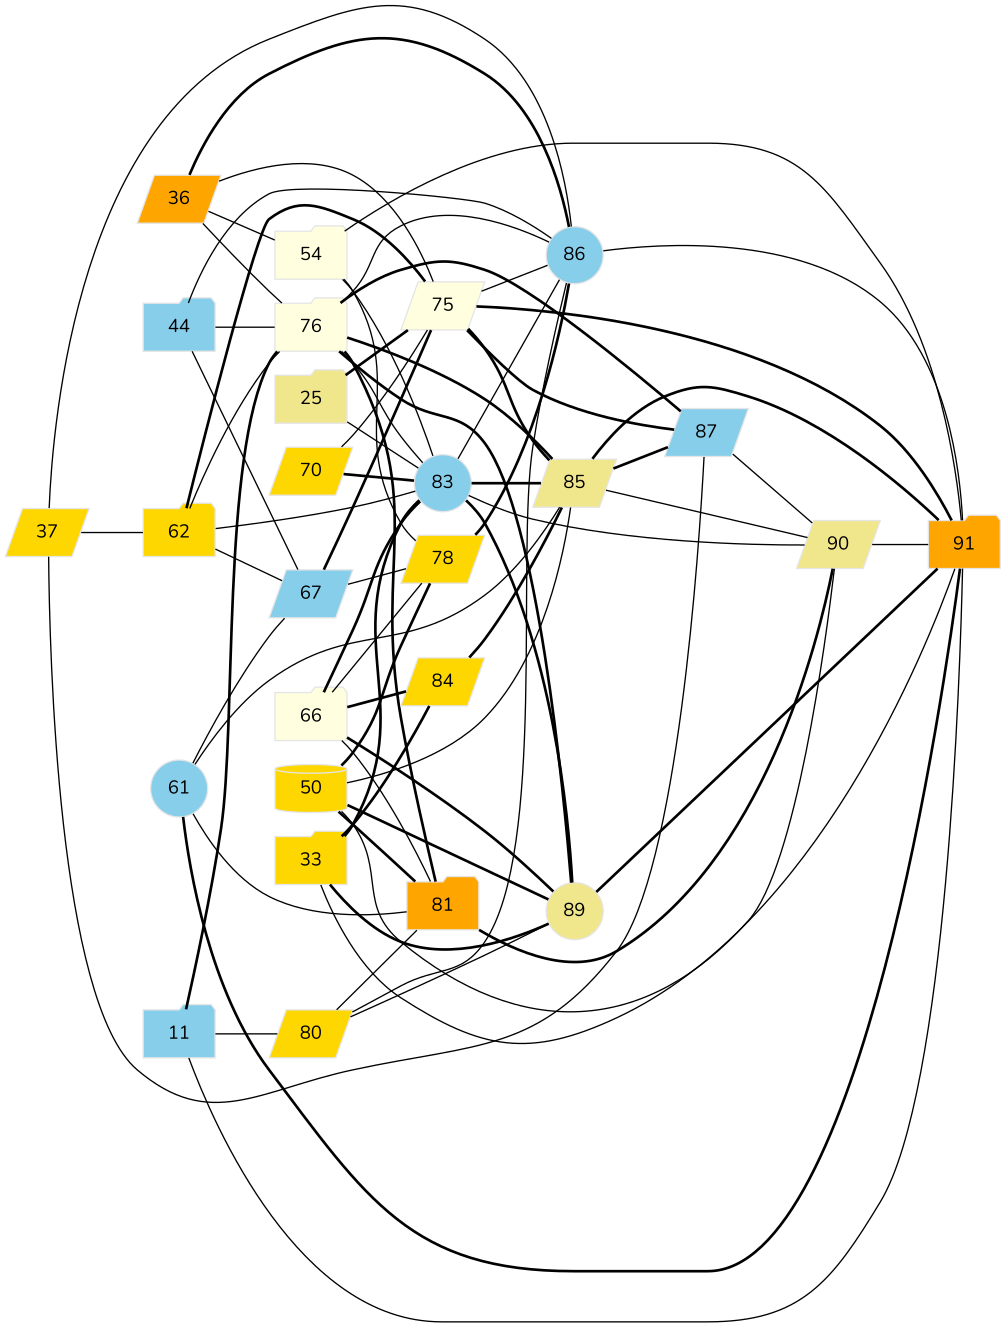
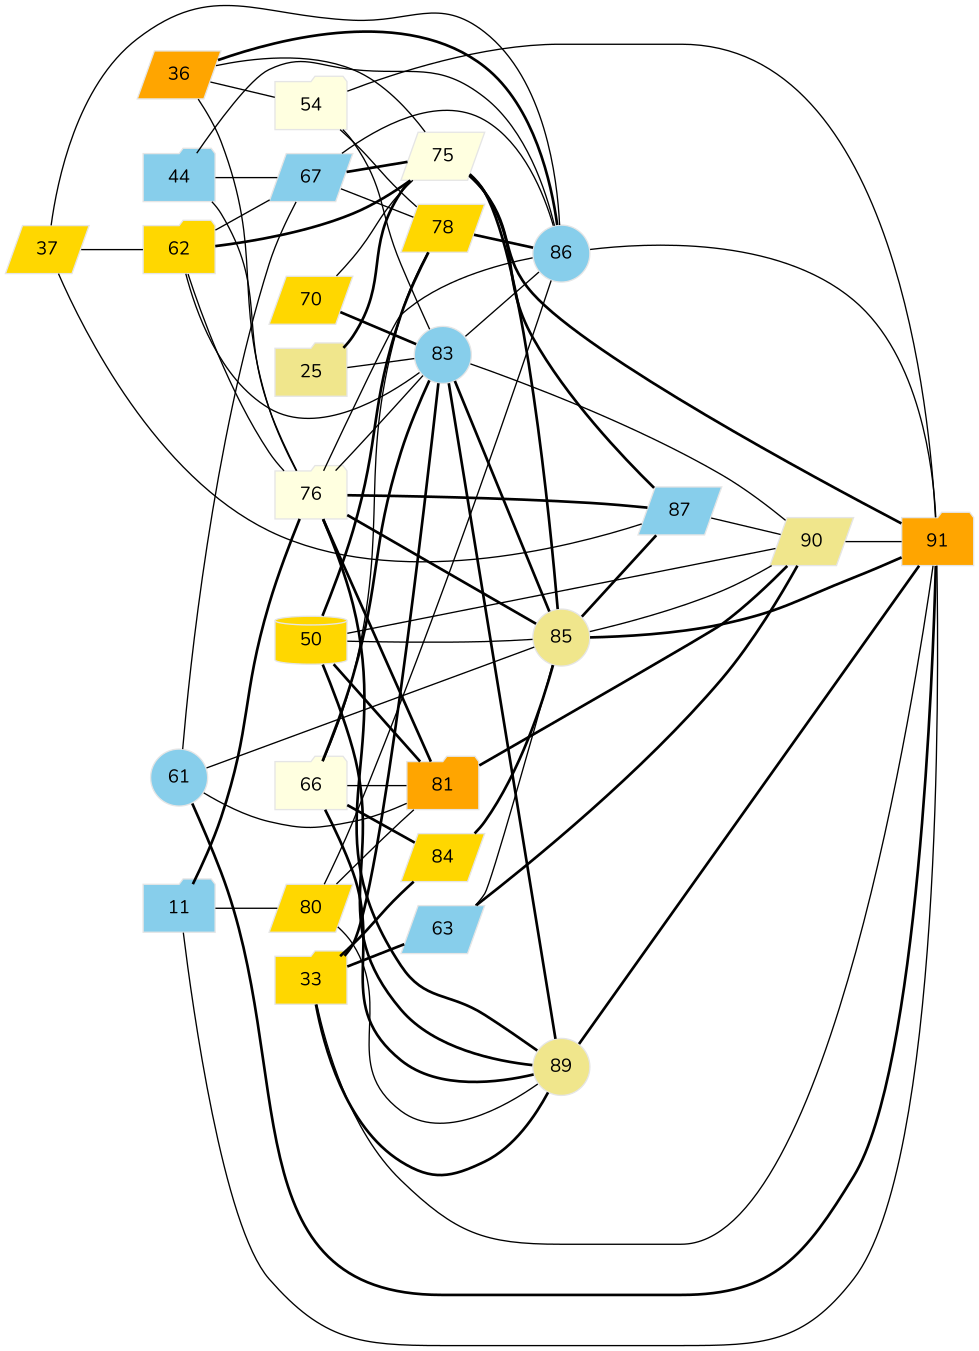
(518, 277) -> (473, 115)
(575, 483) -> (561, 638)
none -> (443, 930)
